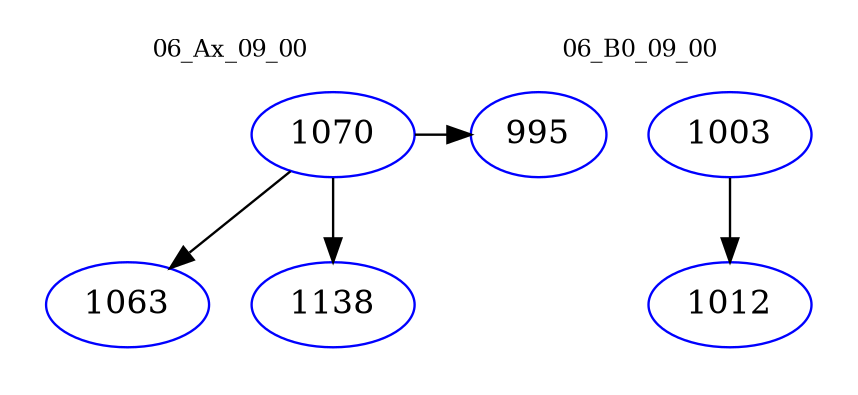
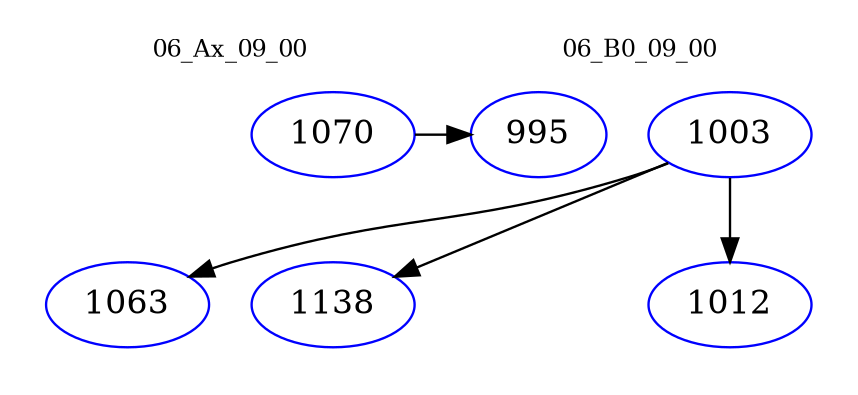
(333, 208) -> (542, 215)
(240, 212) -> (418, 222)
